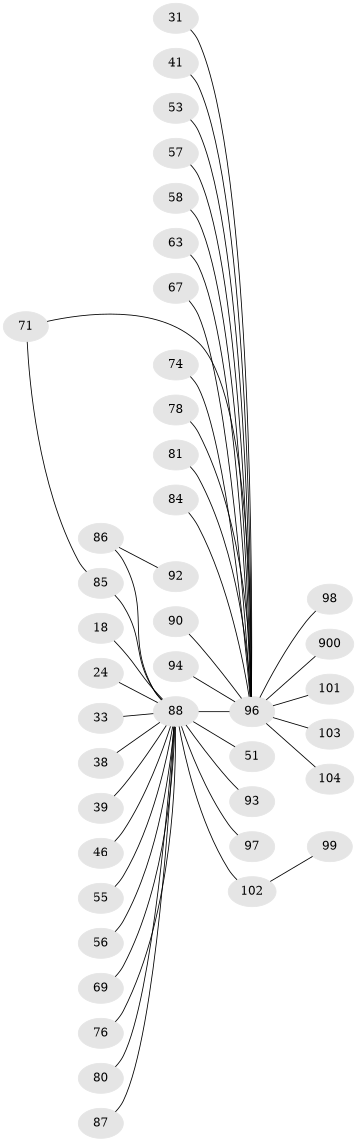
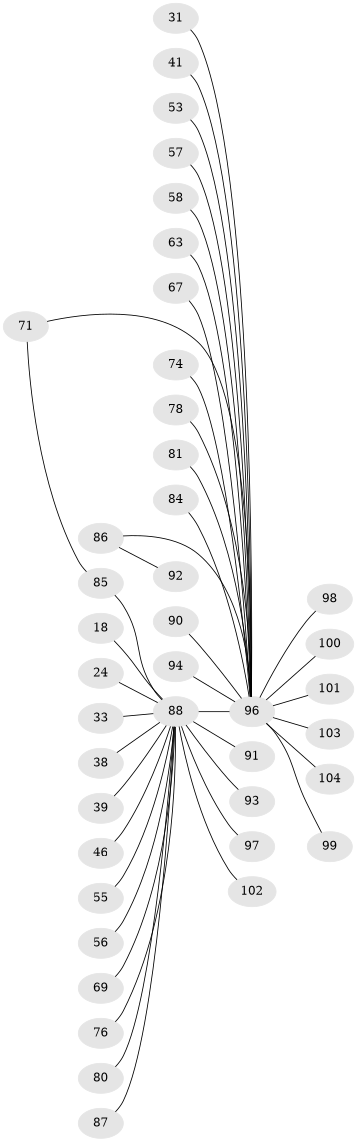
(138, 625) -> (209, 565)
(330, 644) -> (330, 644)
(252, 757) -> (252, 757)
(291, 869) -> (296, 777)
